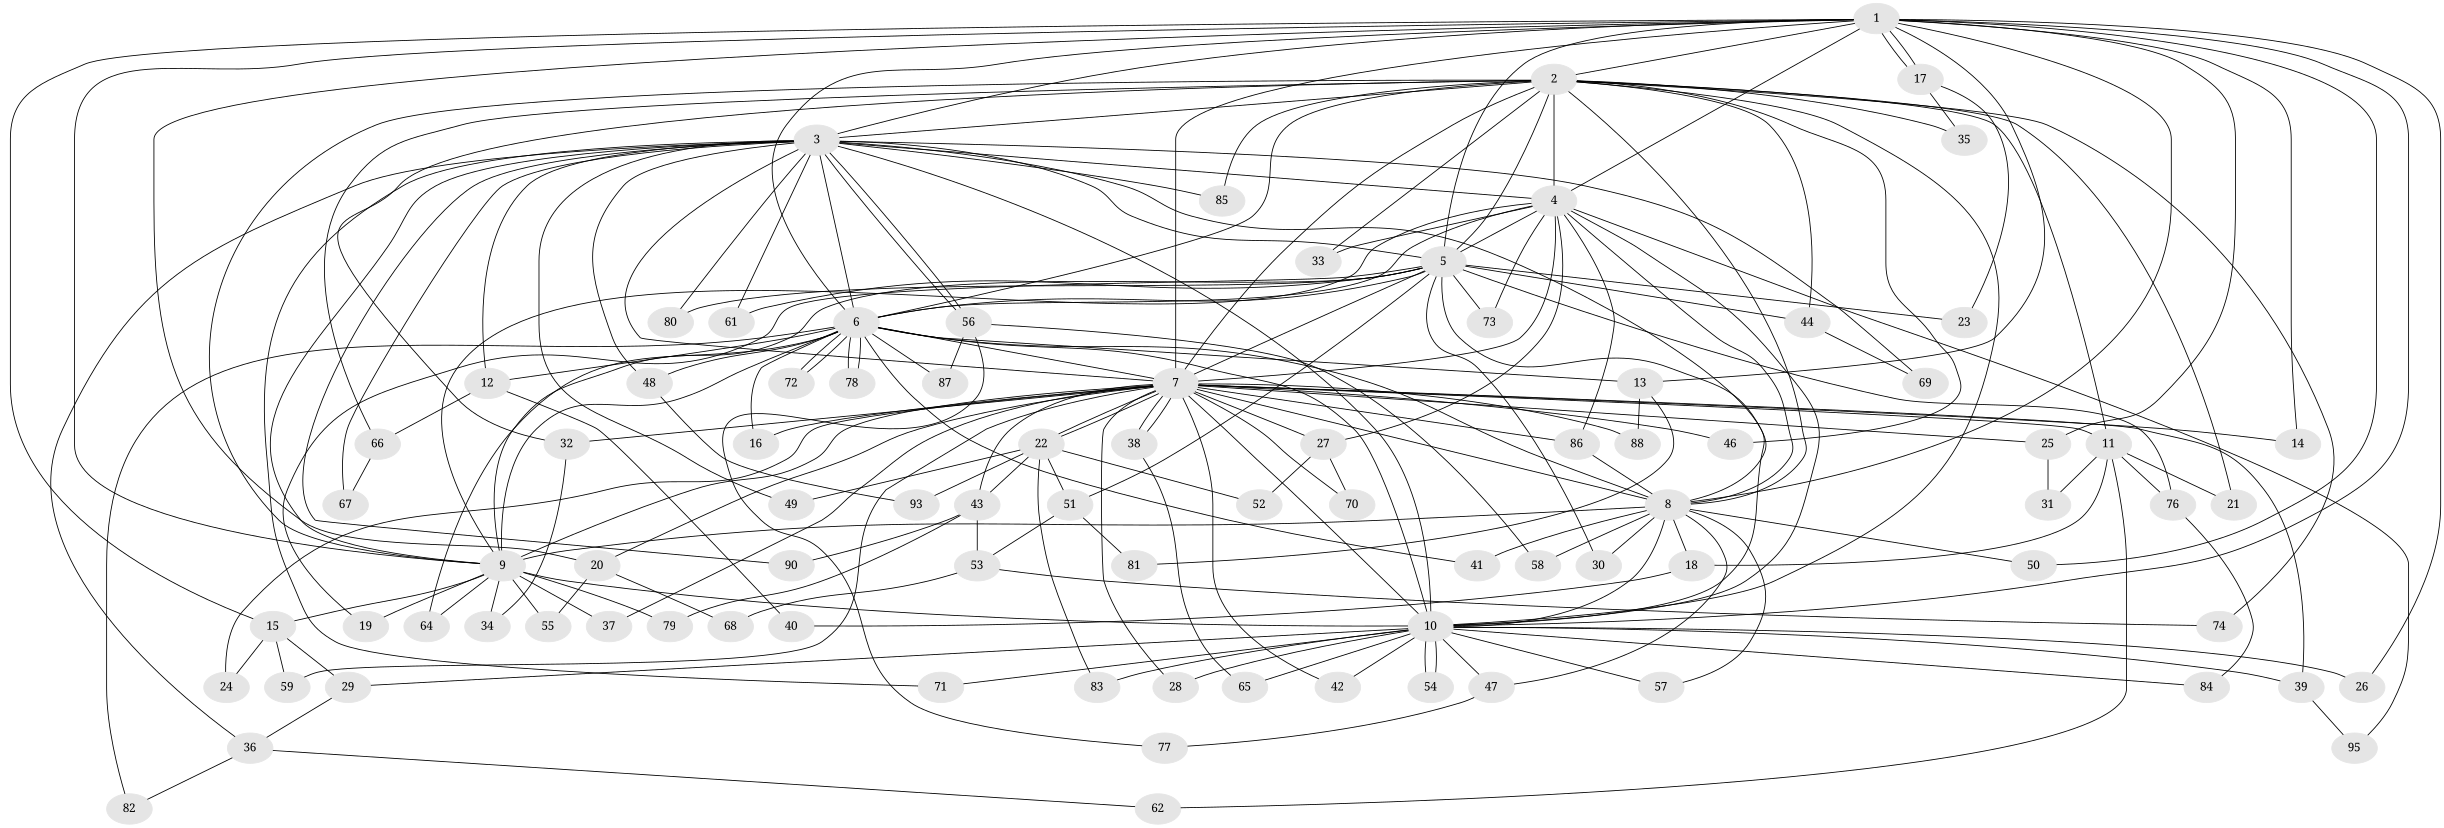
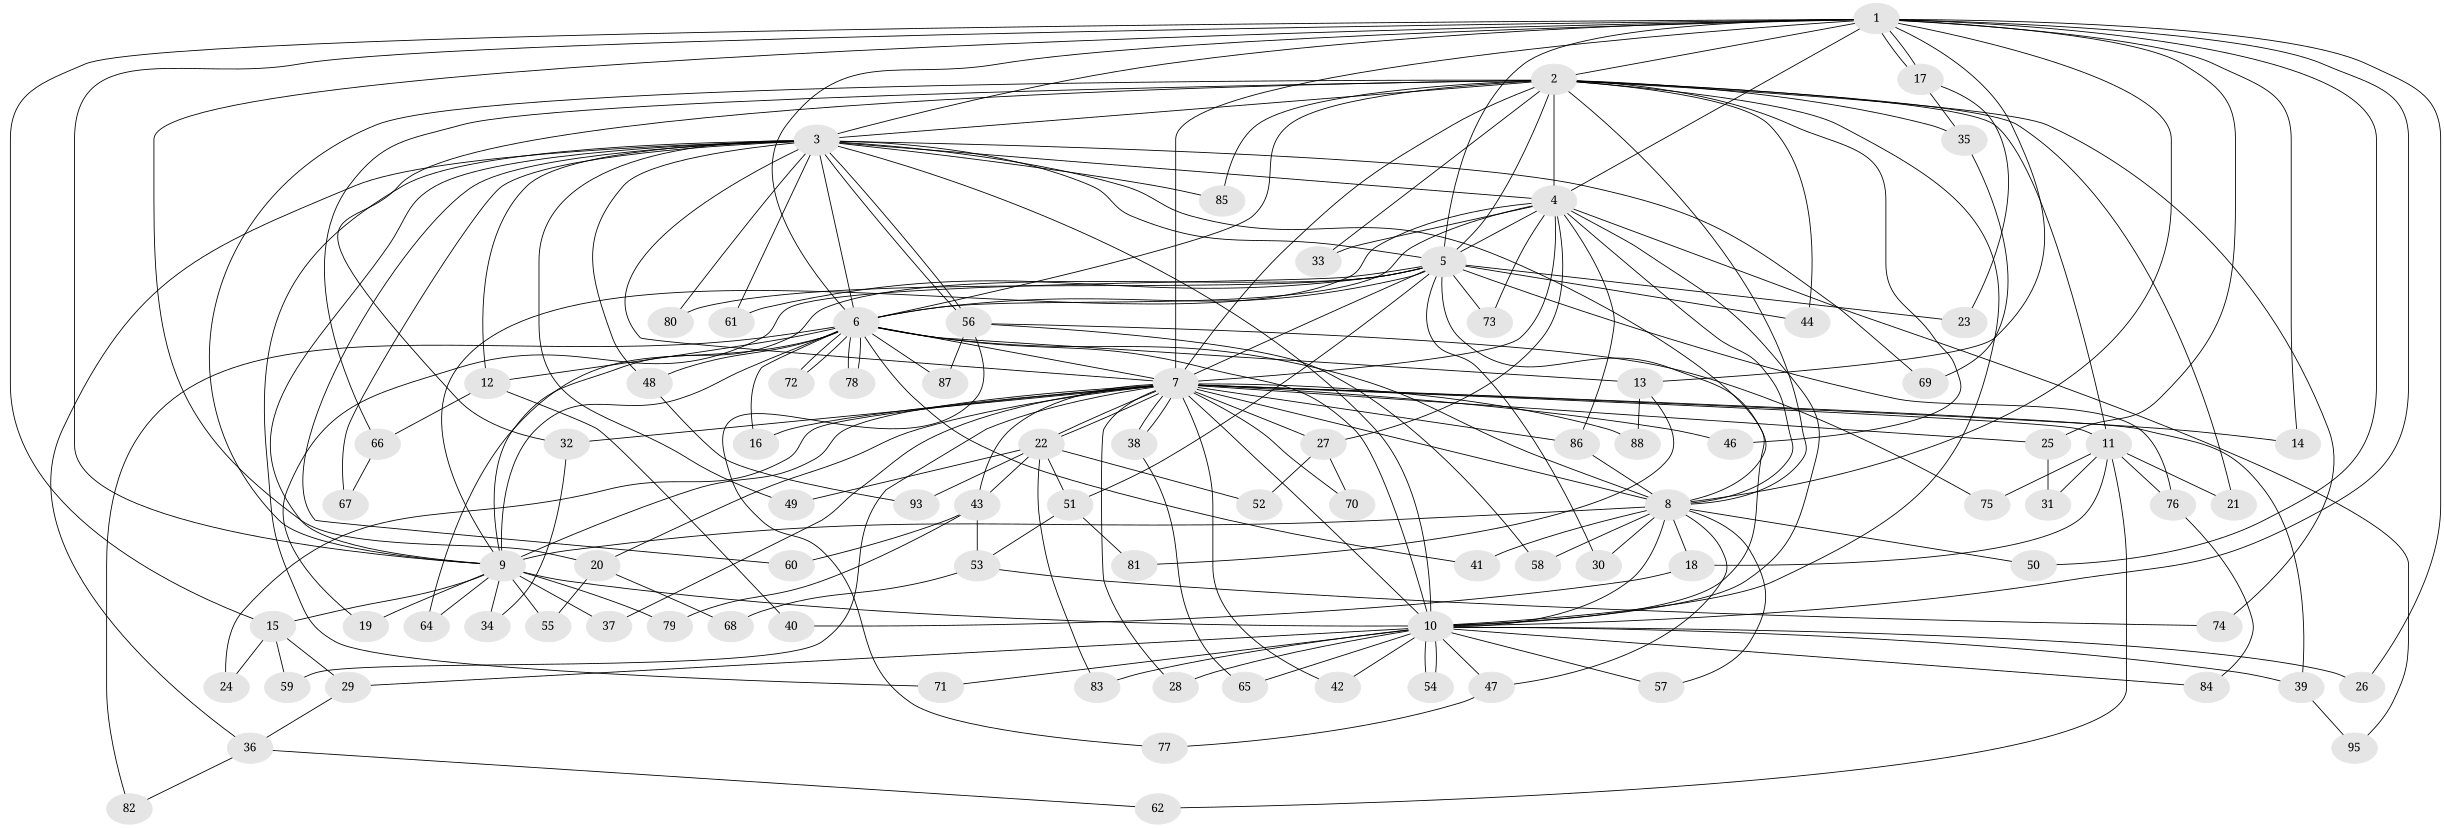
(1866, 353) -> (2007, 276)
none -> (1987, 505)
(791, 566) -> (791, 566)
